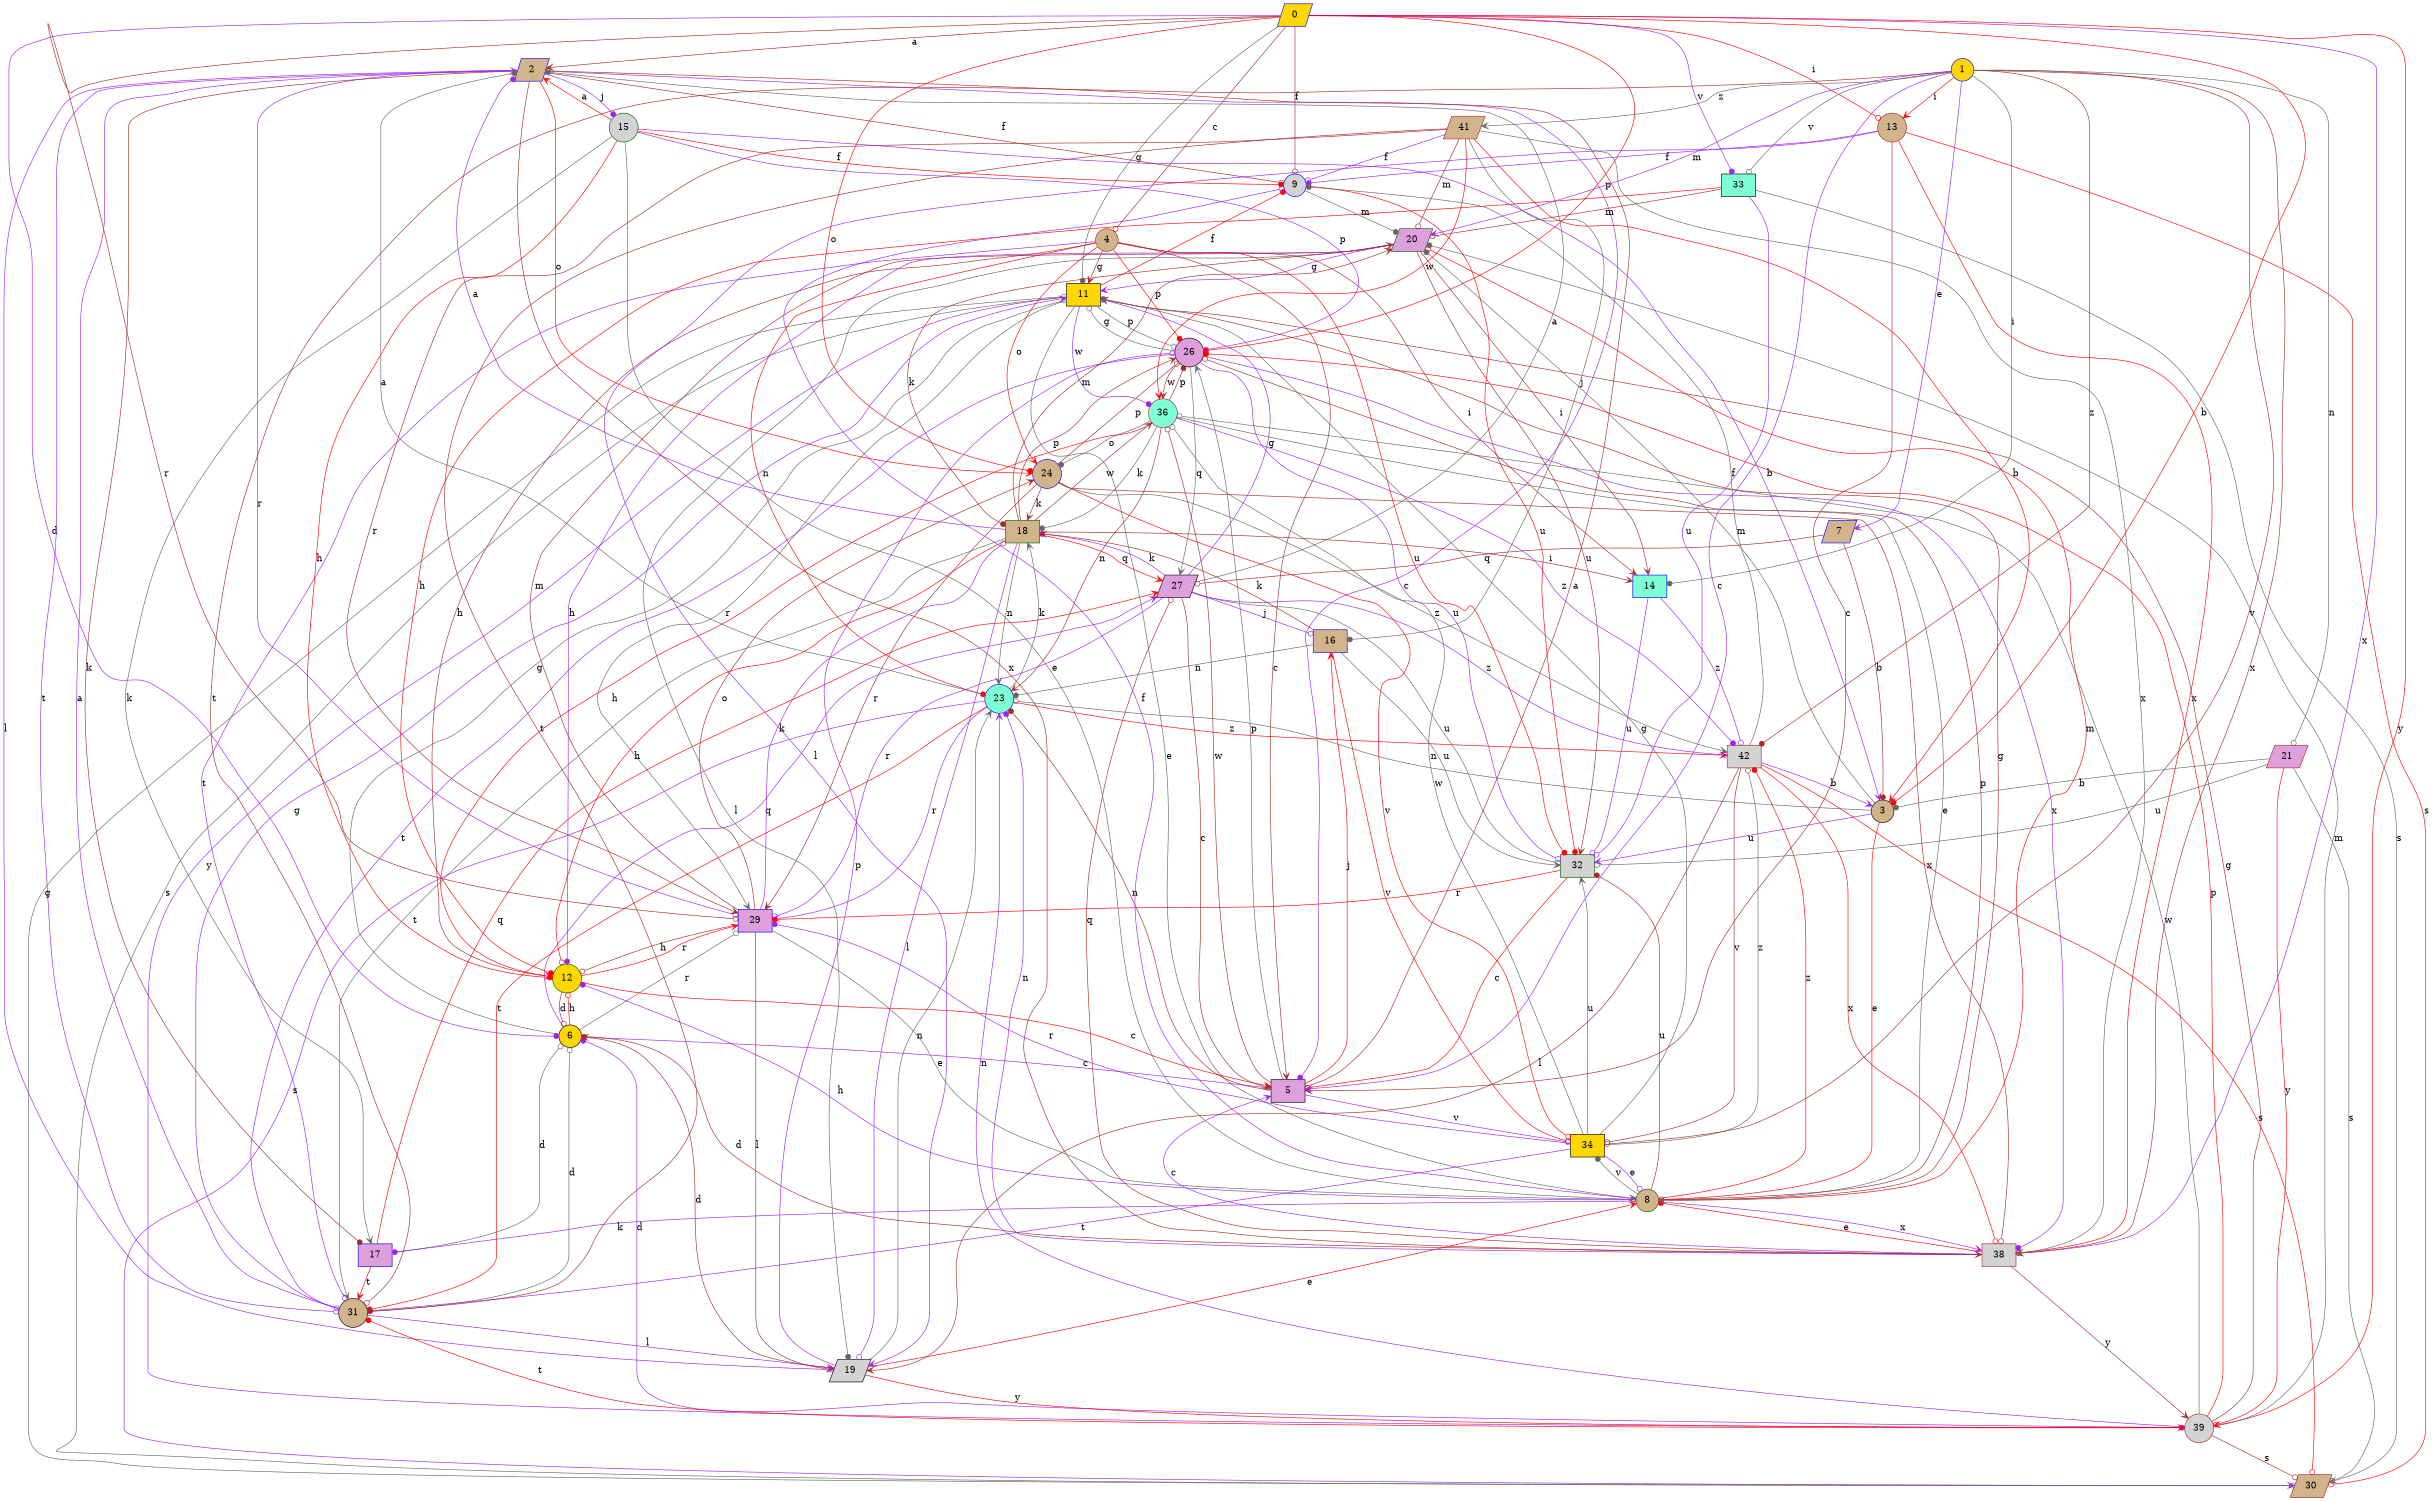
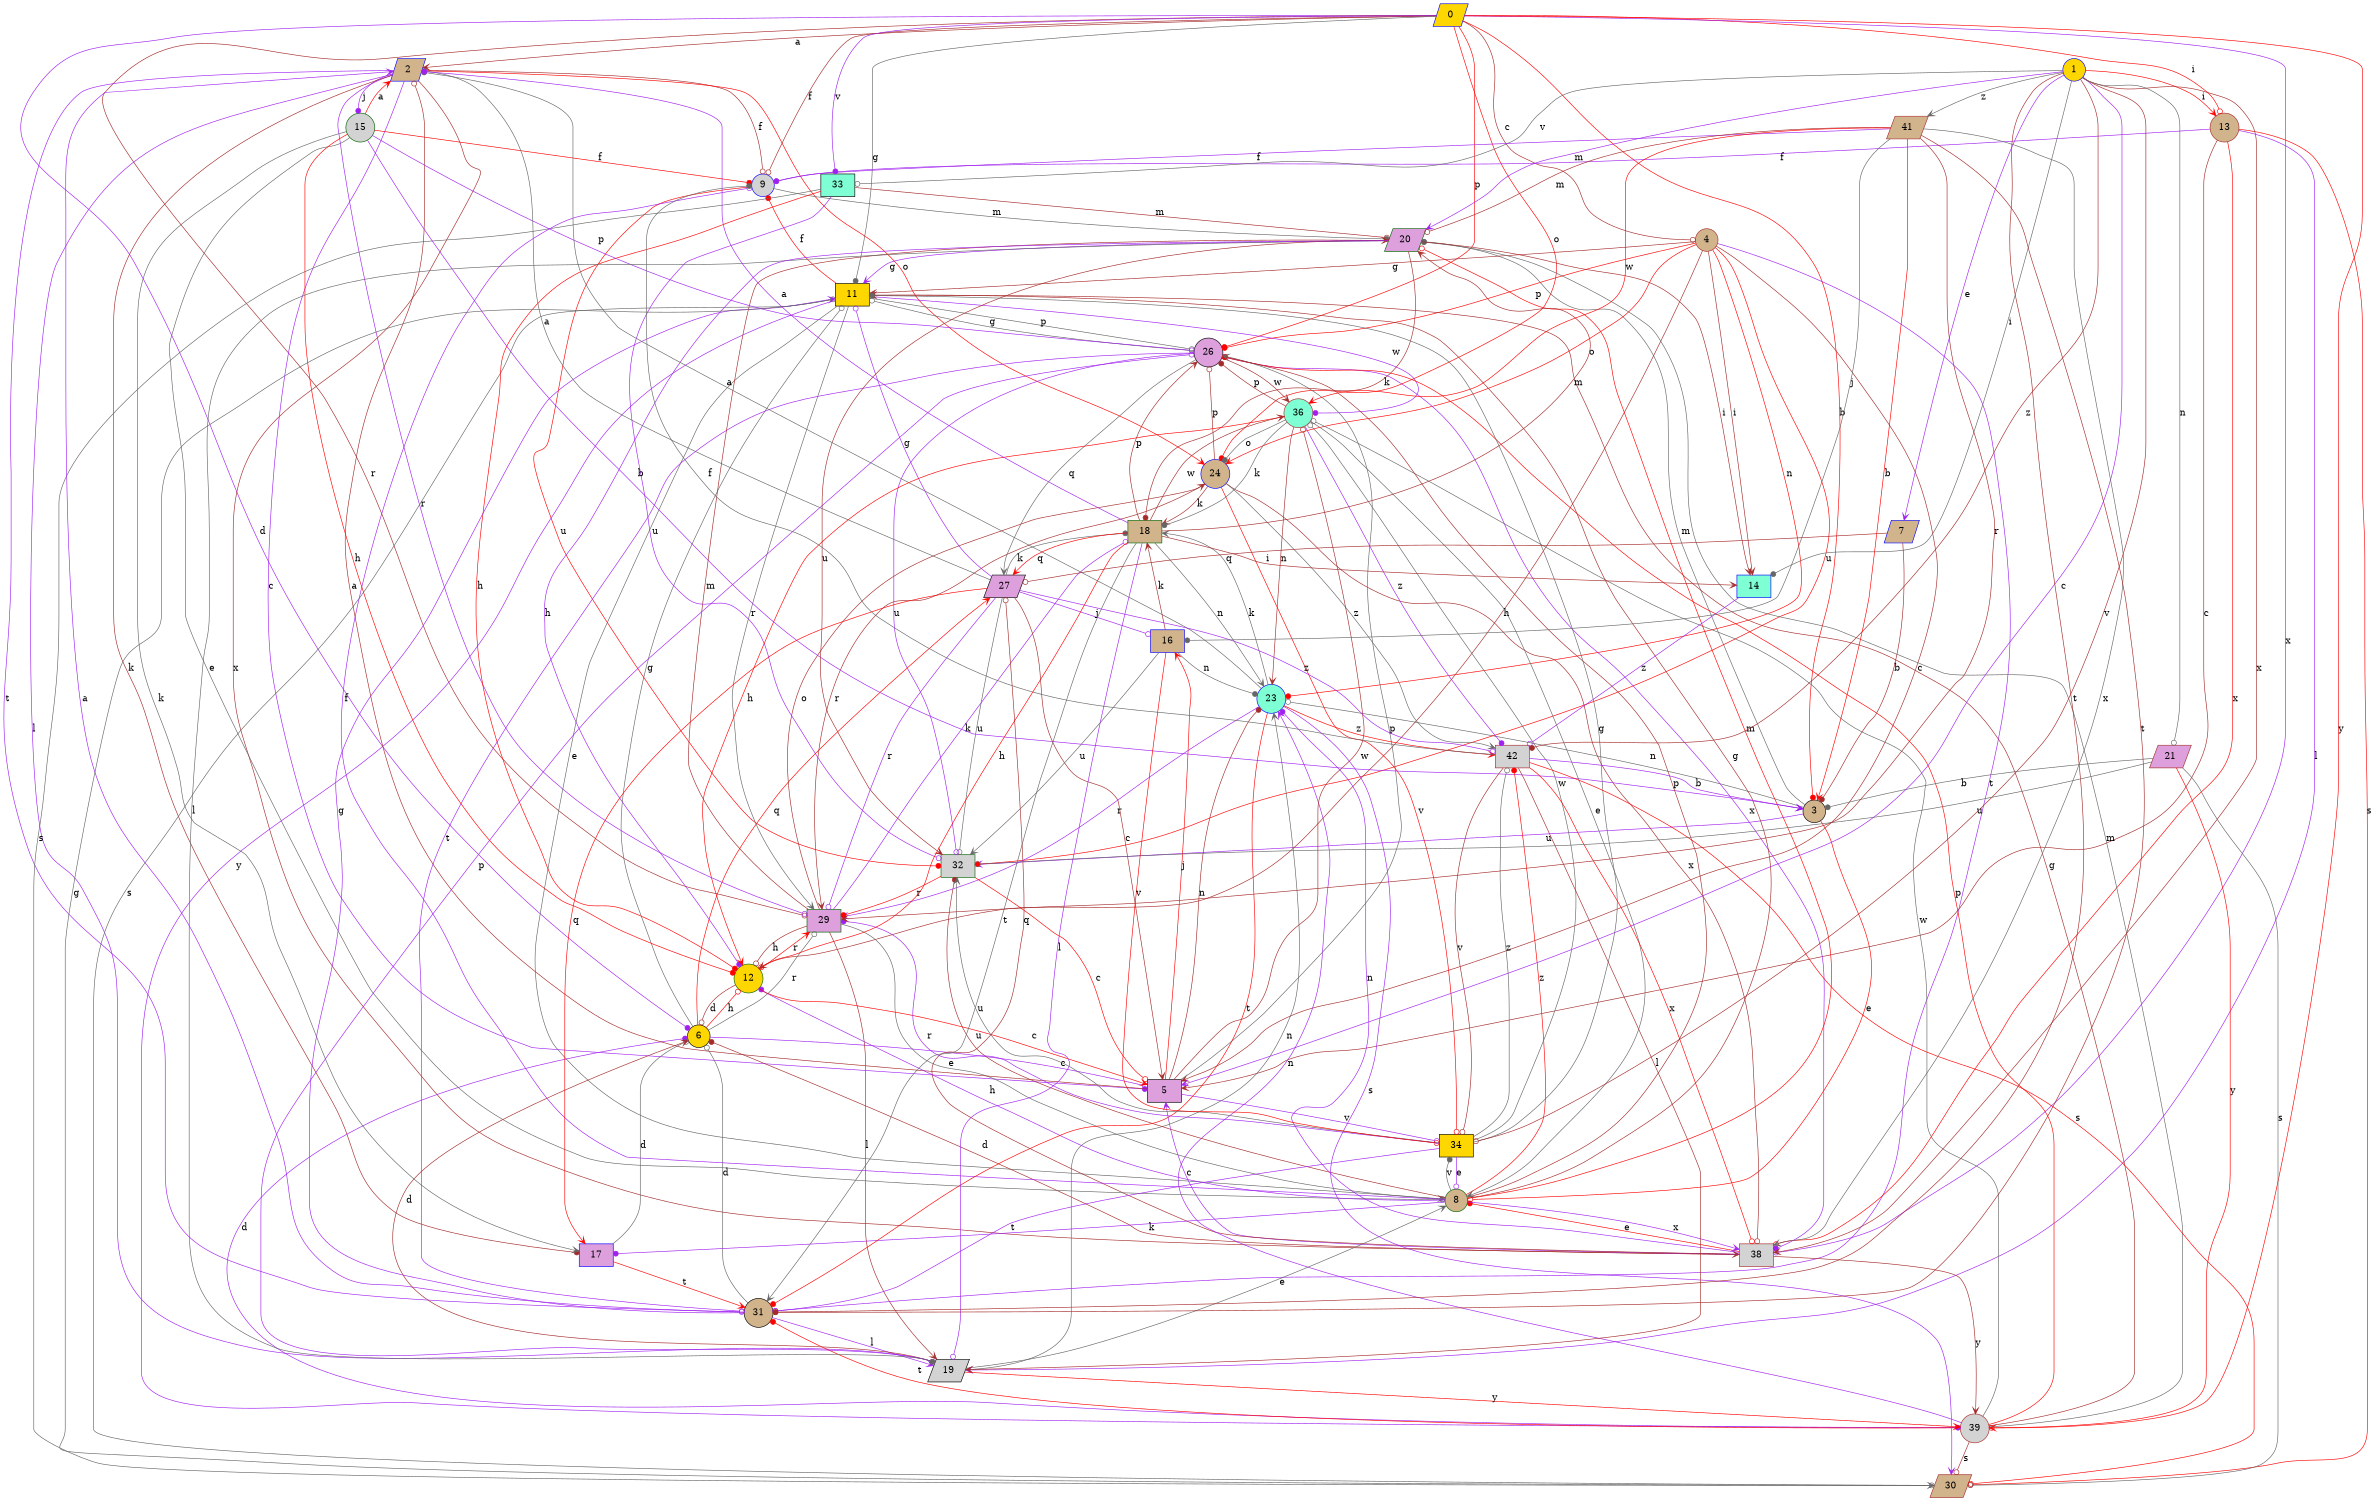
(1111, 547) -> (1057, 541)
(1626, 726) -> none
(797, 759) -> (780, 792)
(636, 776) -> (615, 806)
(755, 921) -> (824, 921)
(1250, 1290) -> (1232, 1297)
